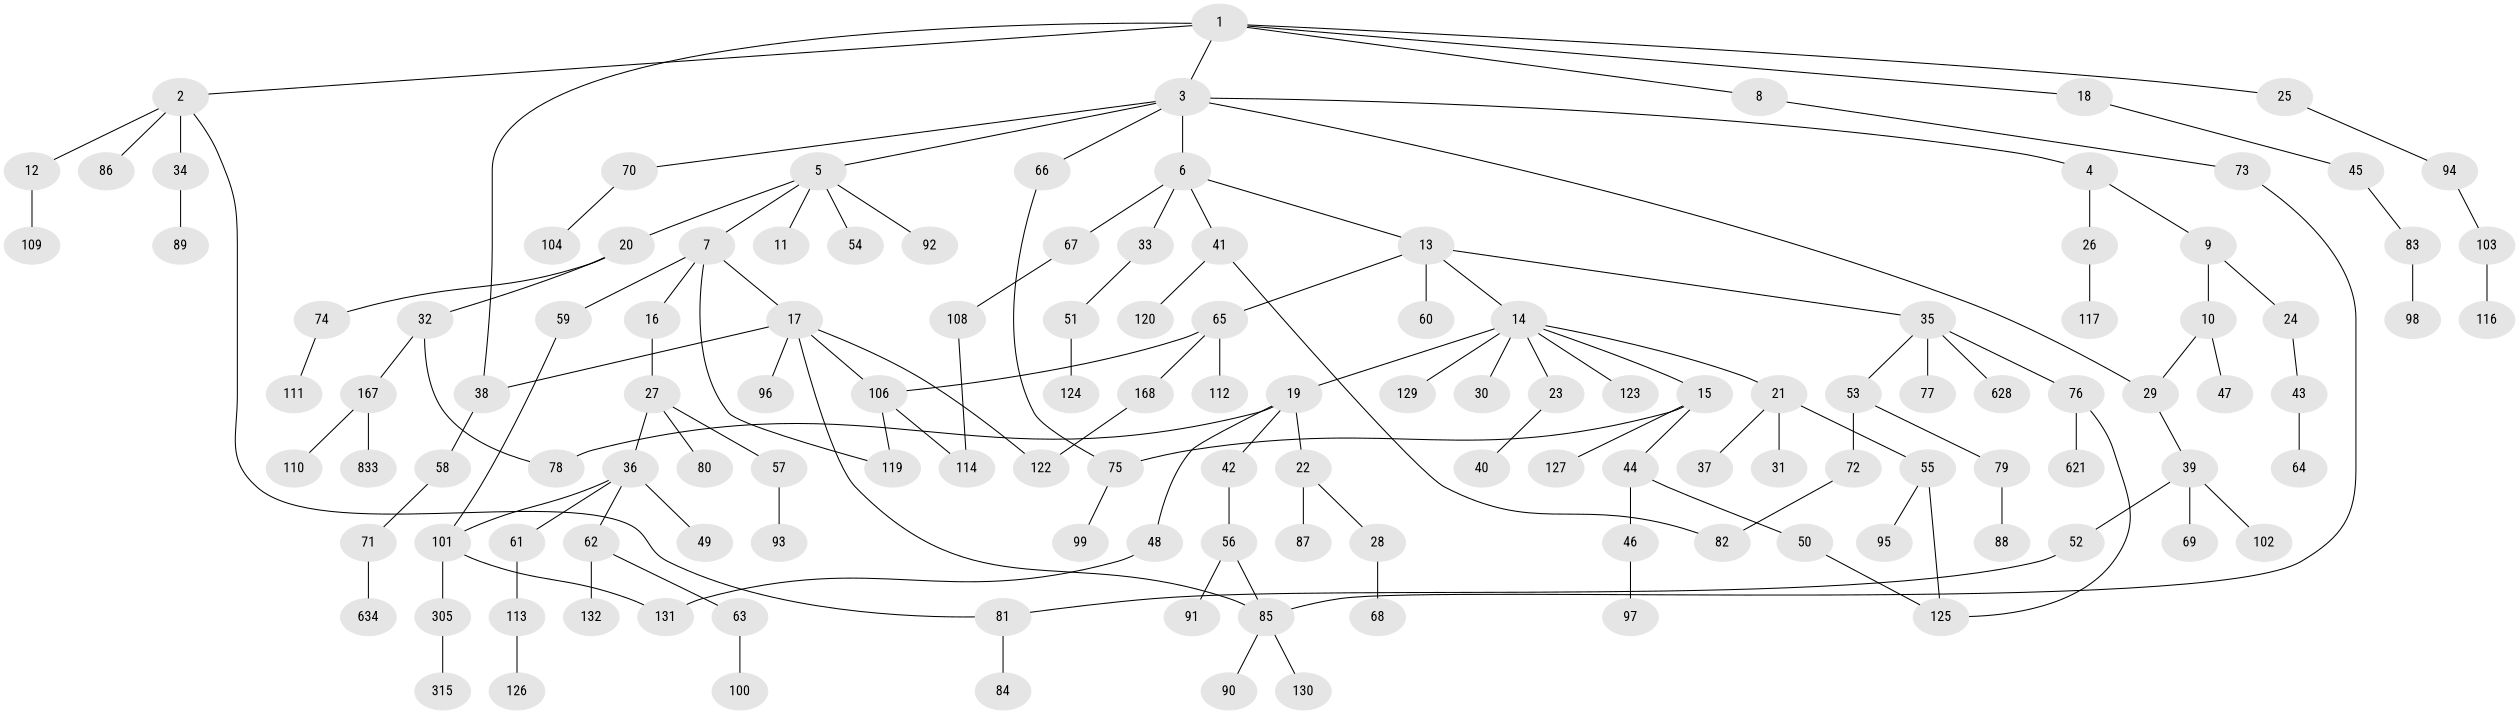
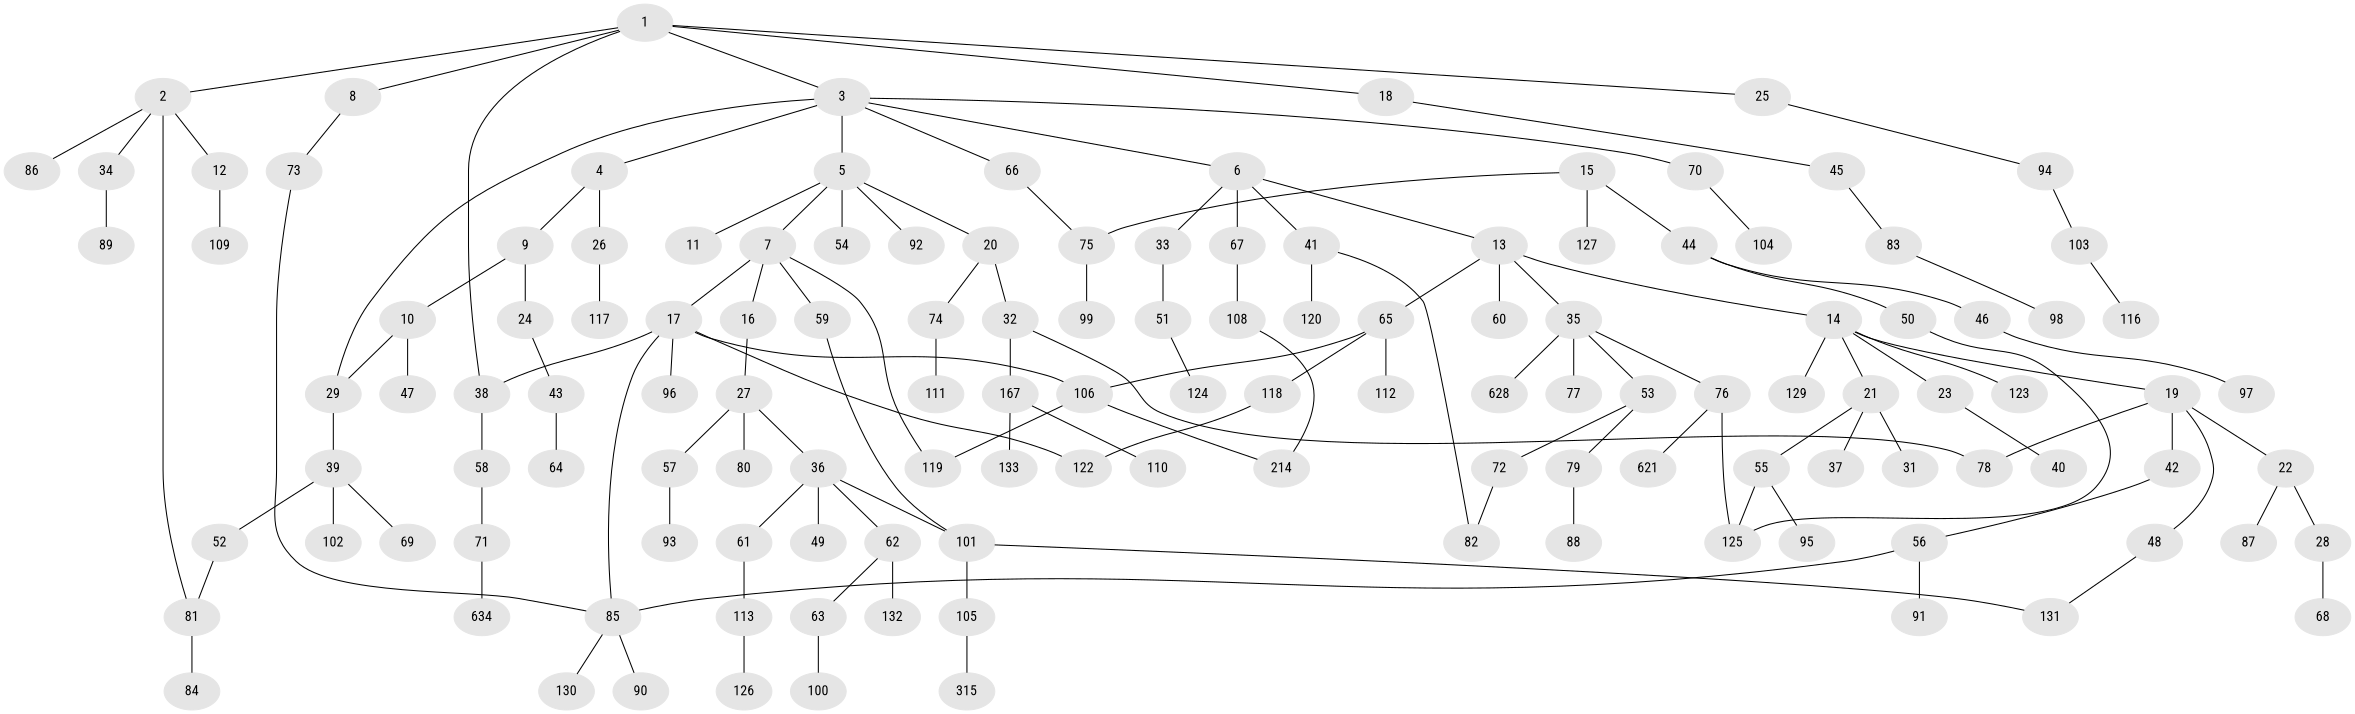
(1614, 354) -> none
(1145, 394) -> (1272, 394)
(1482, 394) -> none
(368, 469) -> (1009, 469)
(967, 469) -> (1282, 469)
(443, 617) -> (967, 617)
